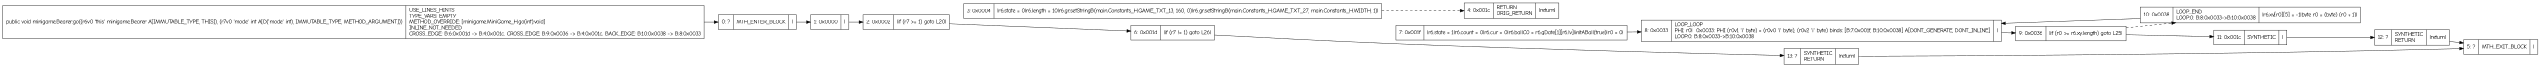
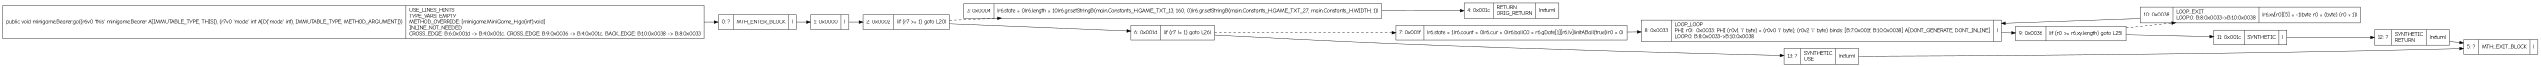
(1421, 11) -> (1421, 11)
(2189, 12) -> (2190, 12)
none -> (973, 19)
none -> (1303, 33)
(1814, 59) -> (1809, 59)
